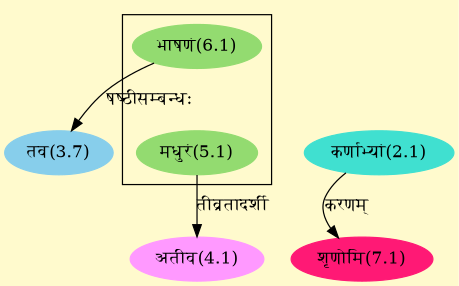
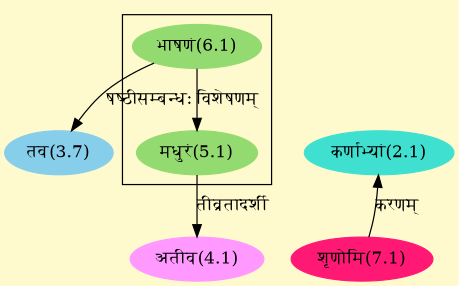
none -> (197, 93)
(325, 198) -> (375, 213)
